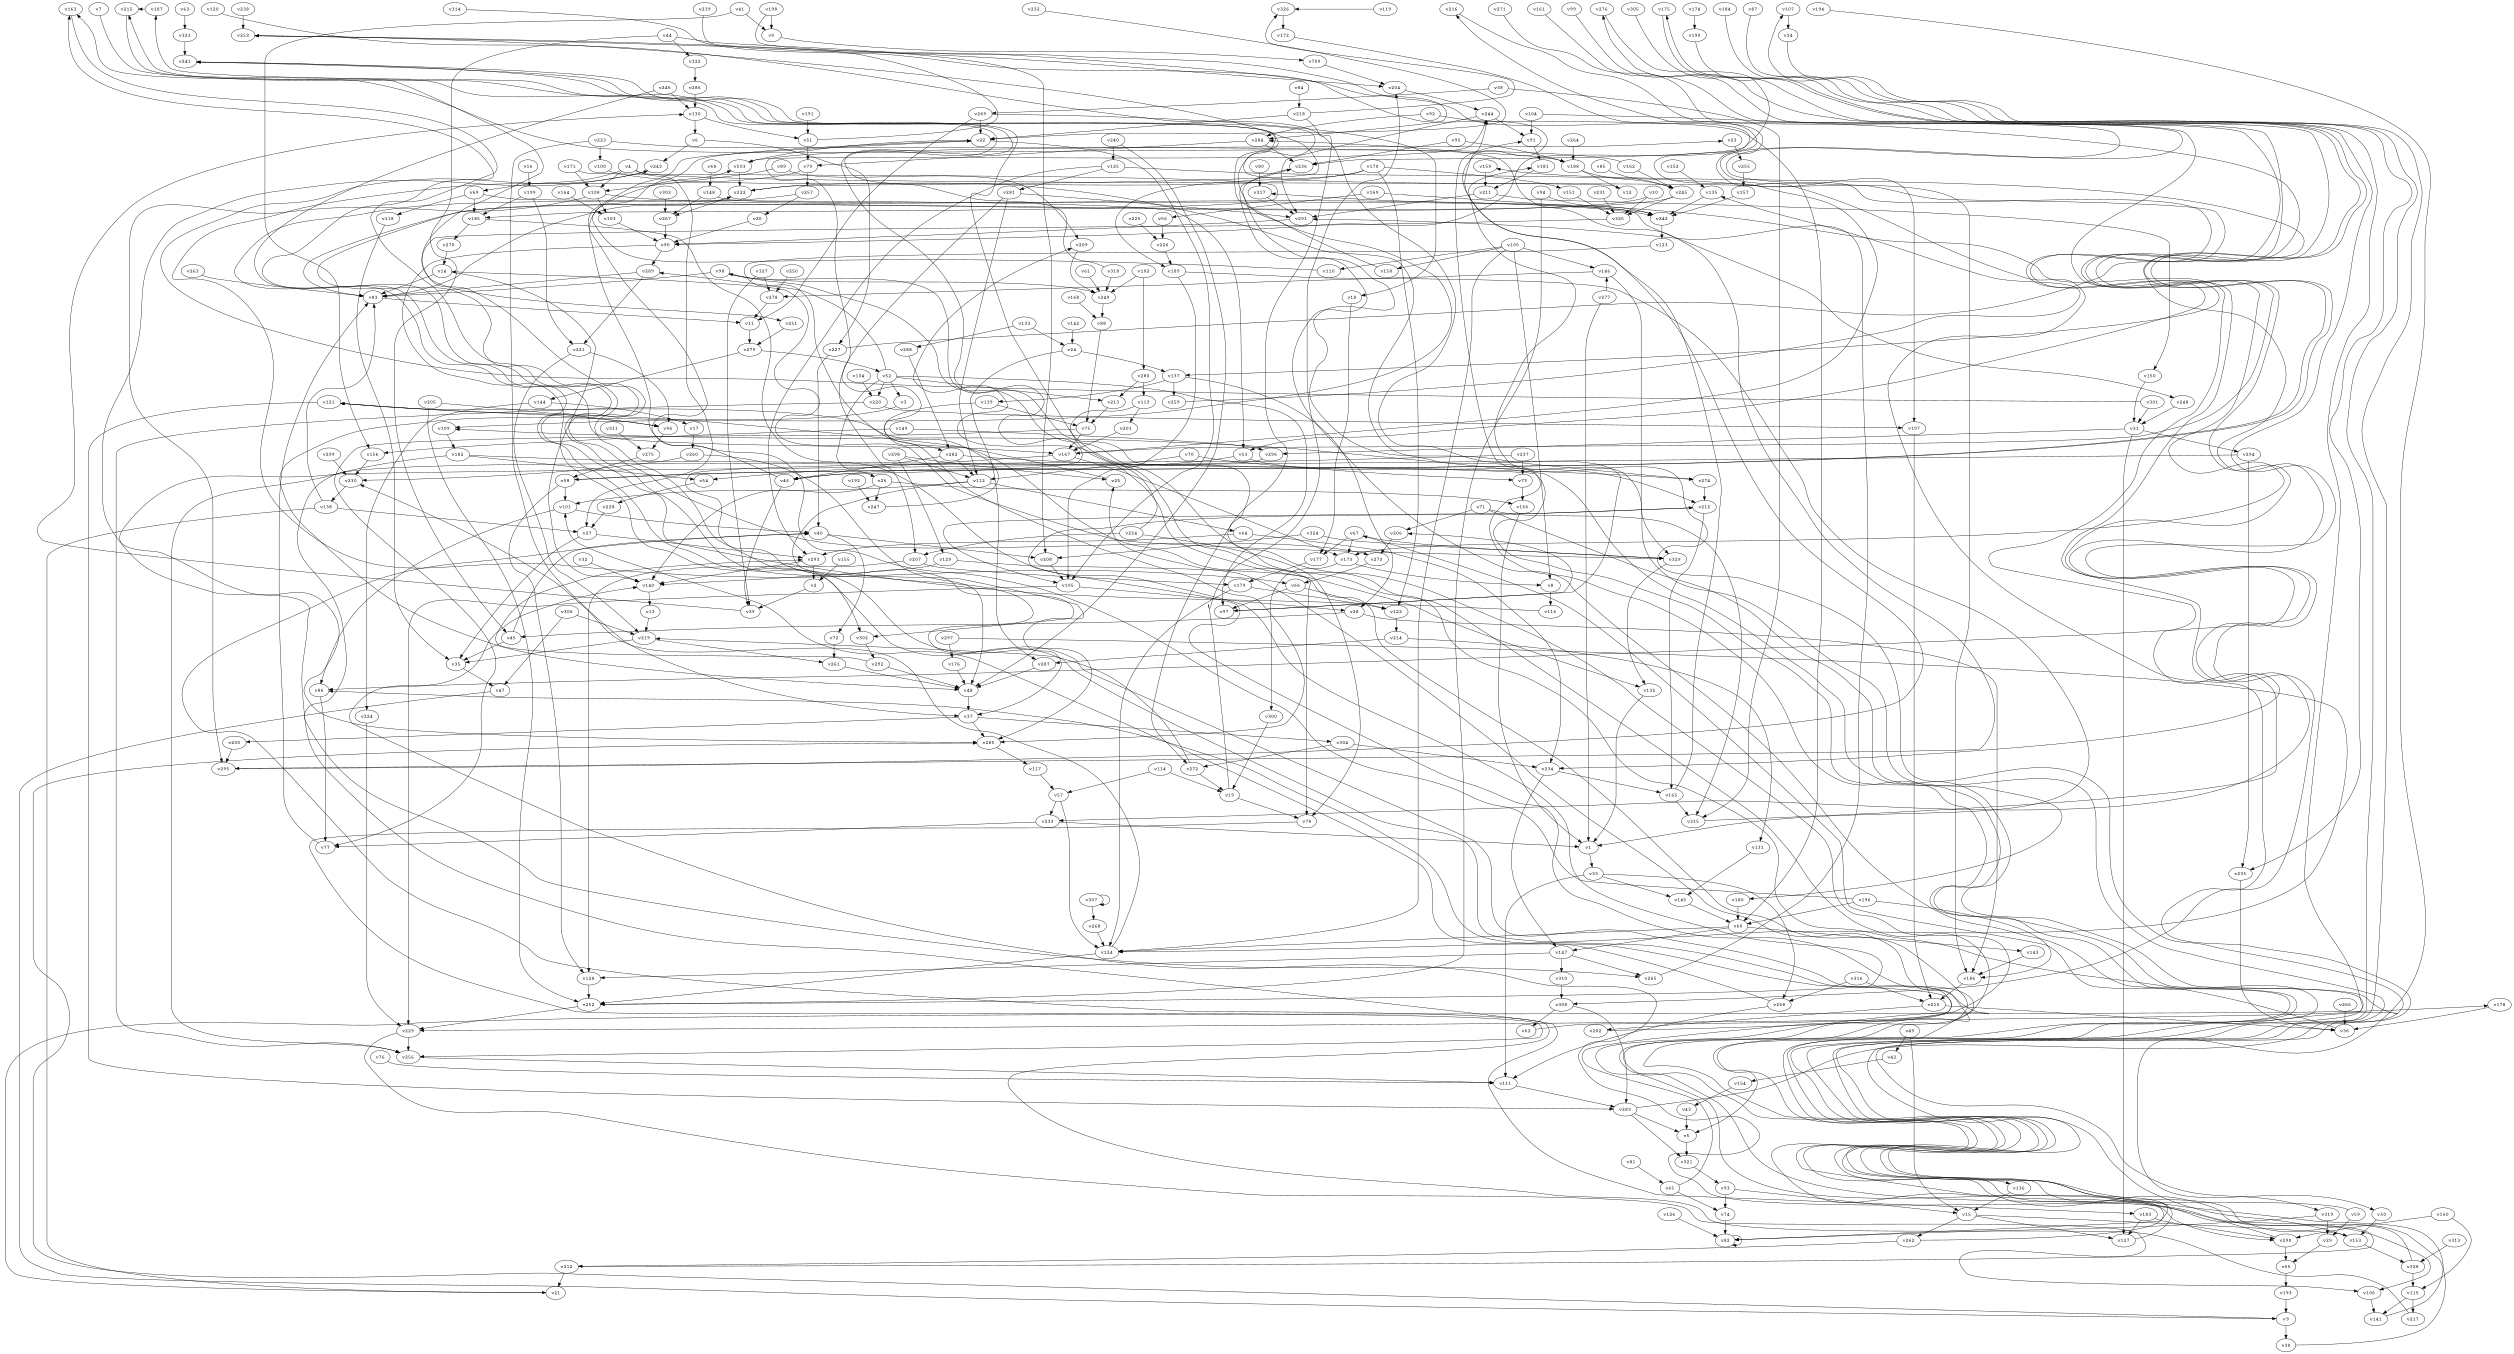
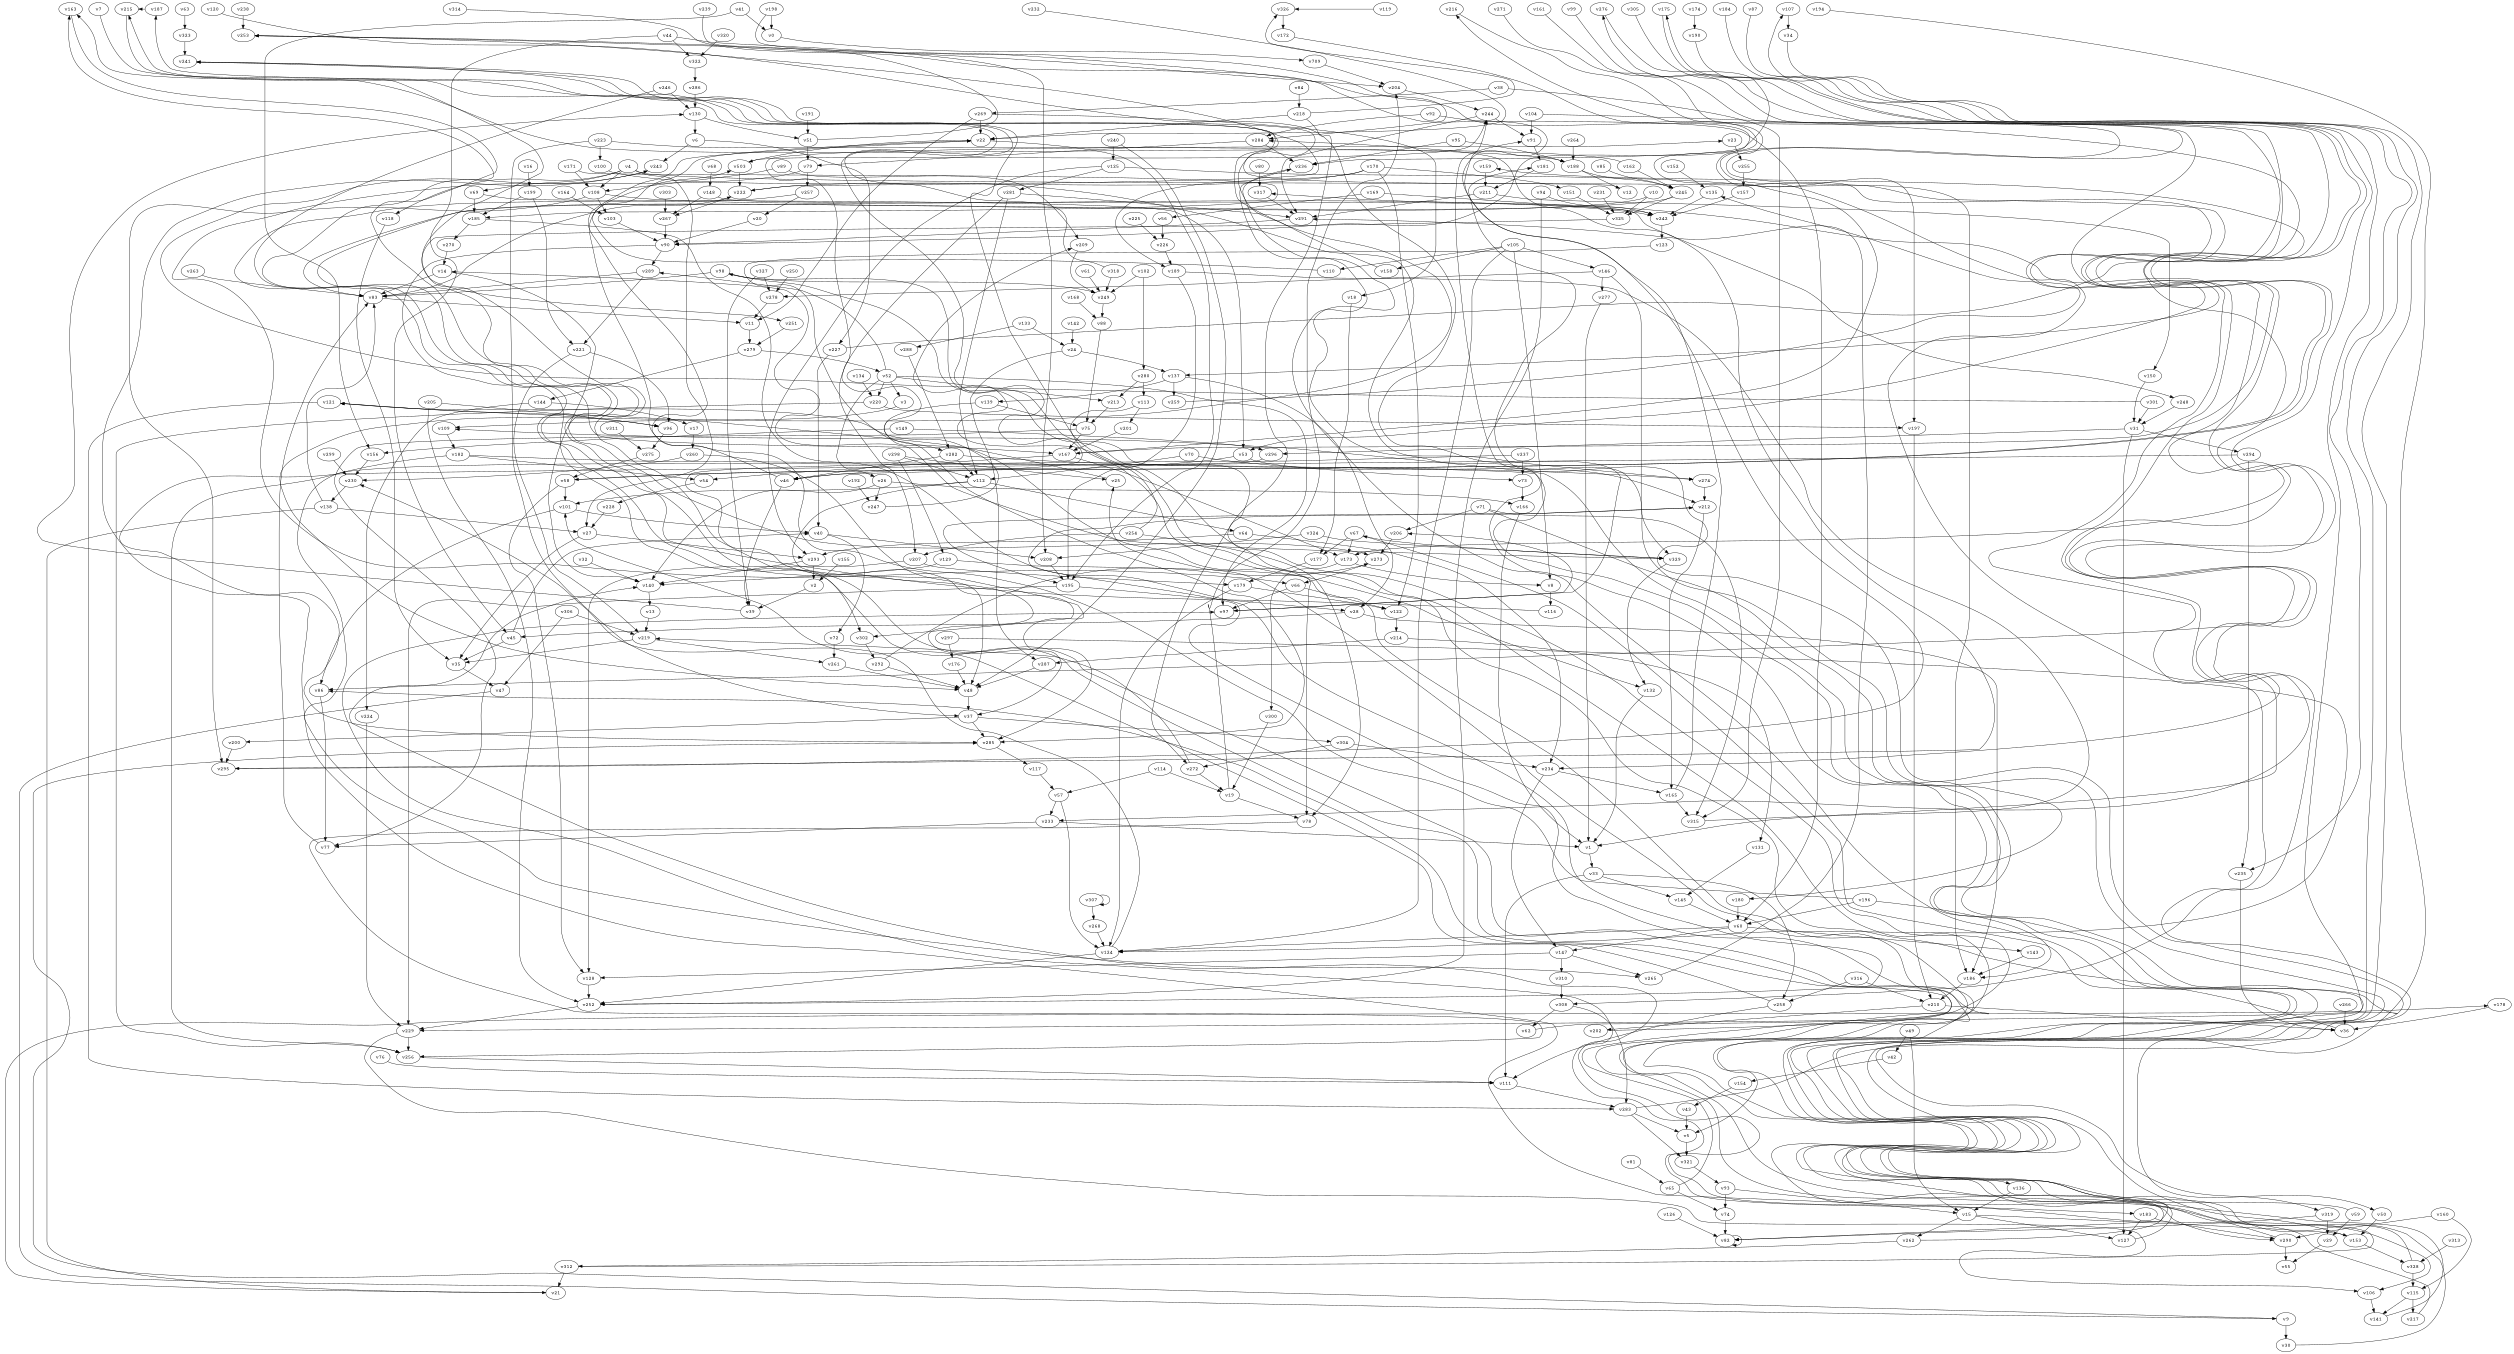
none -> (723, 35)
(436, 203) -> (507, 179)
(1607, 286) -> (1602, 282)
(568, 653) -> (1054, 579)
(1521, 1044) -> (1049, 962)
(2286, 1293) -> none
